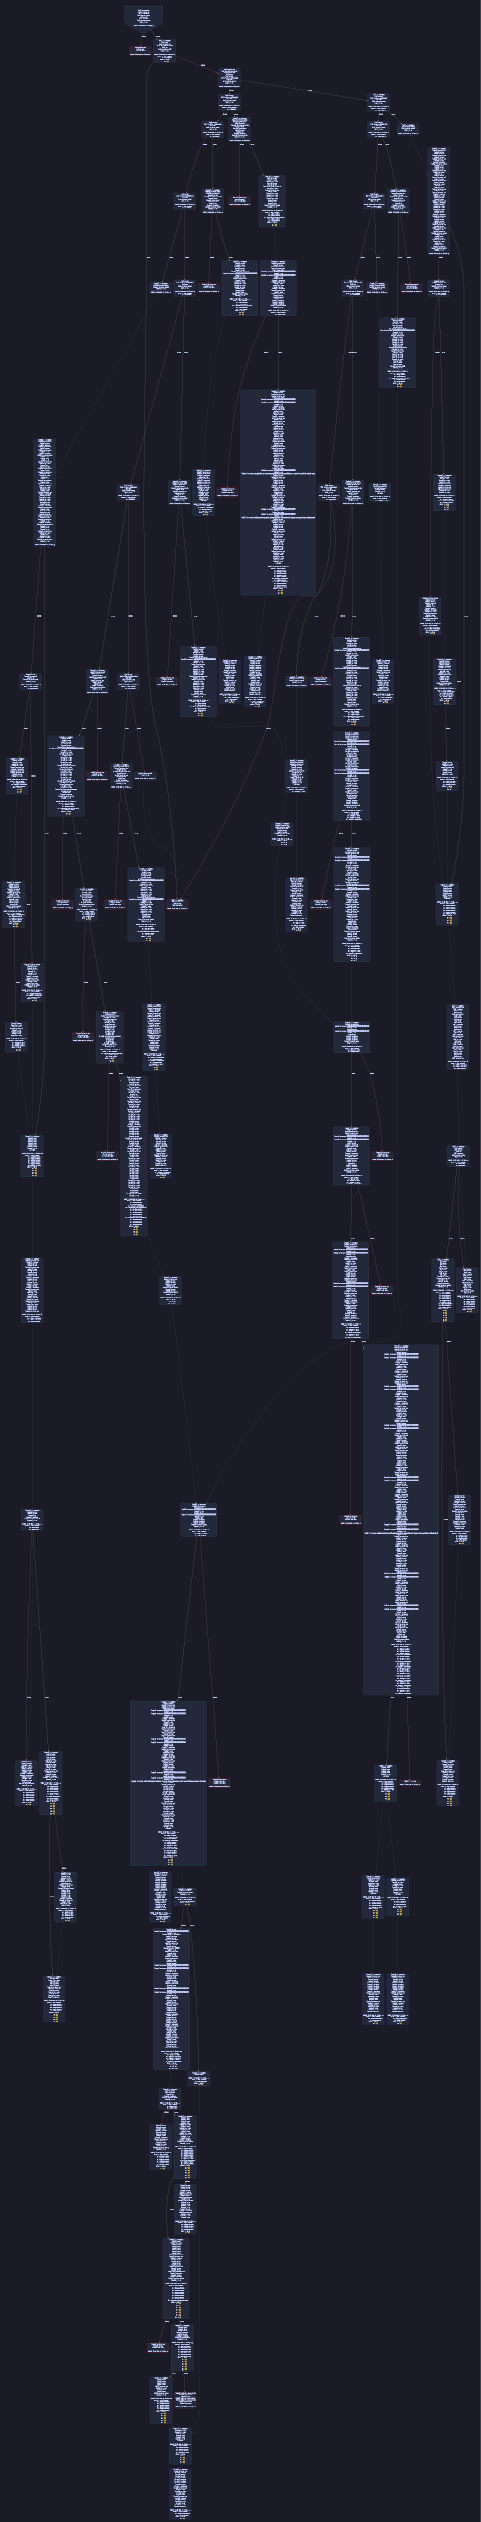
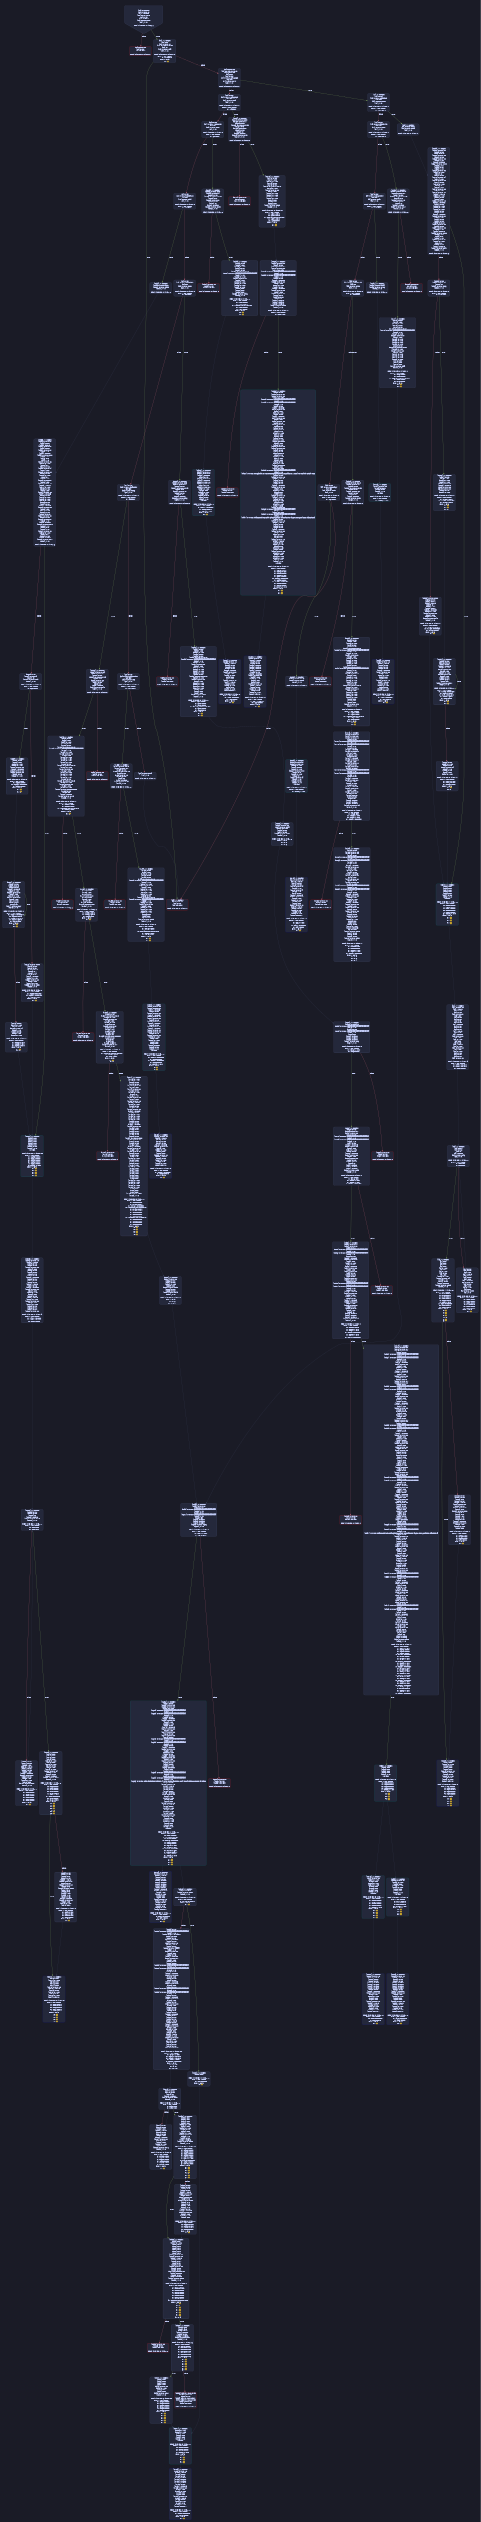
(410, 1783) -> none
